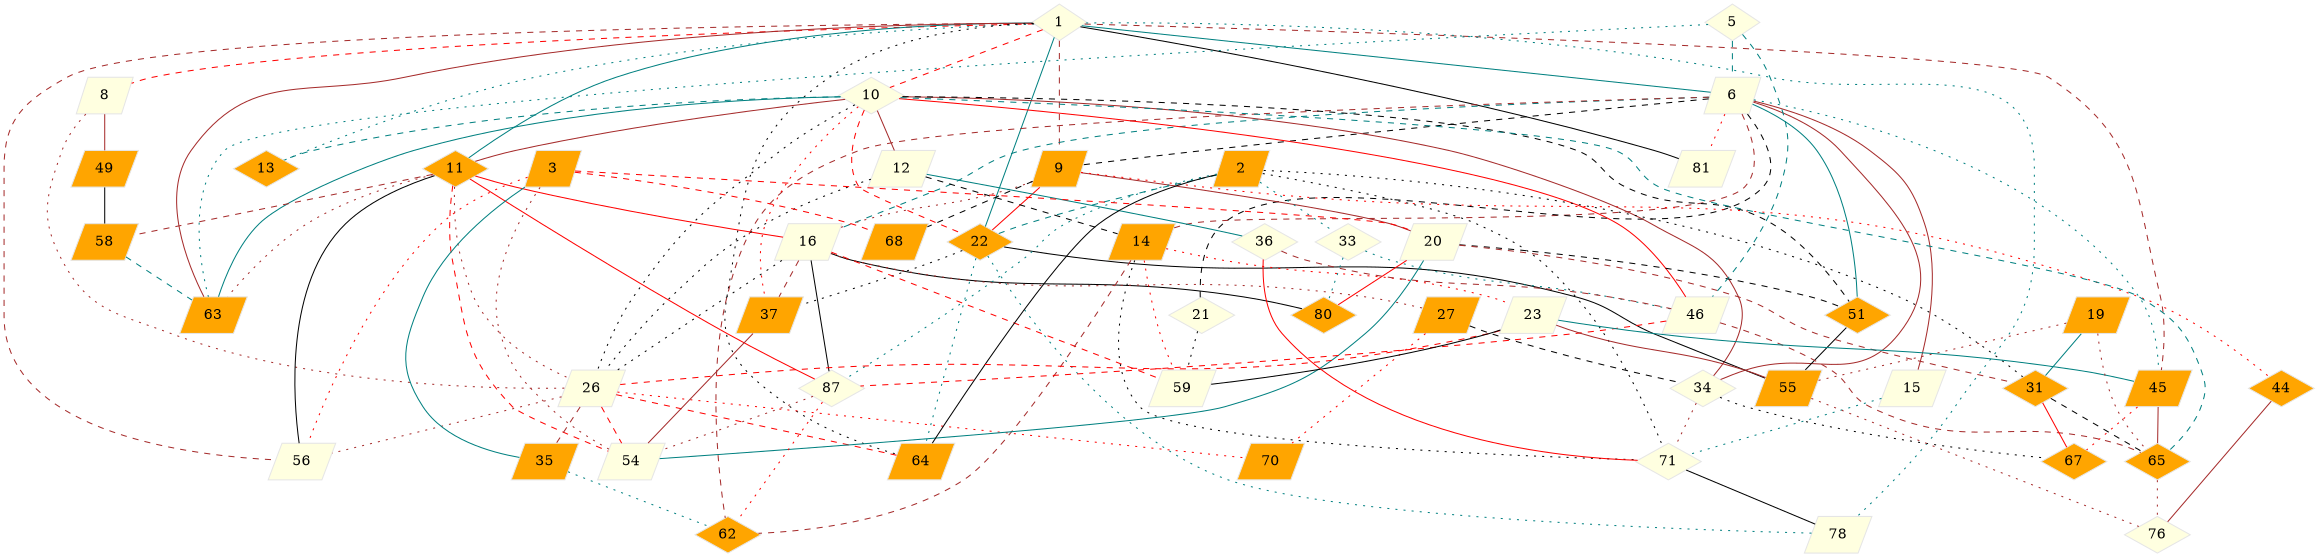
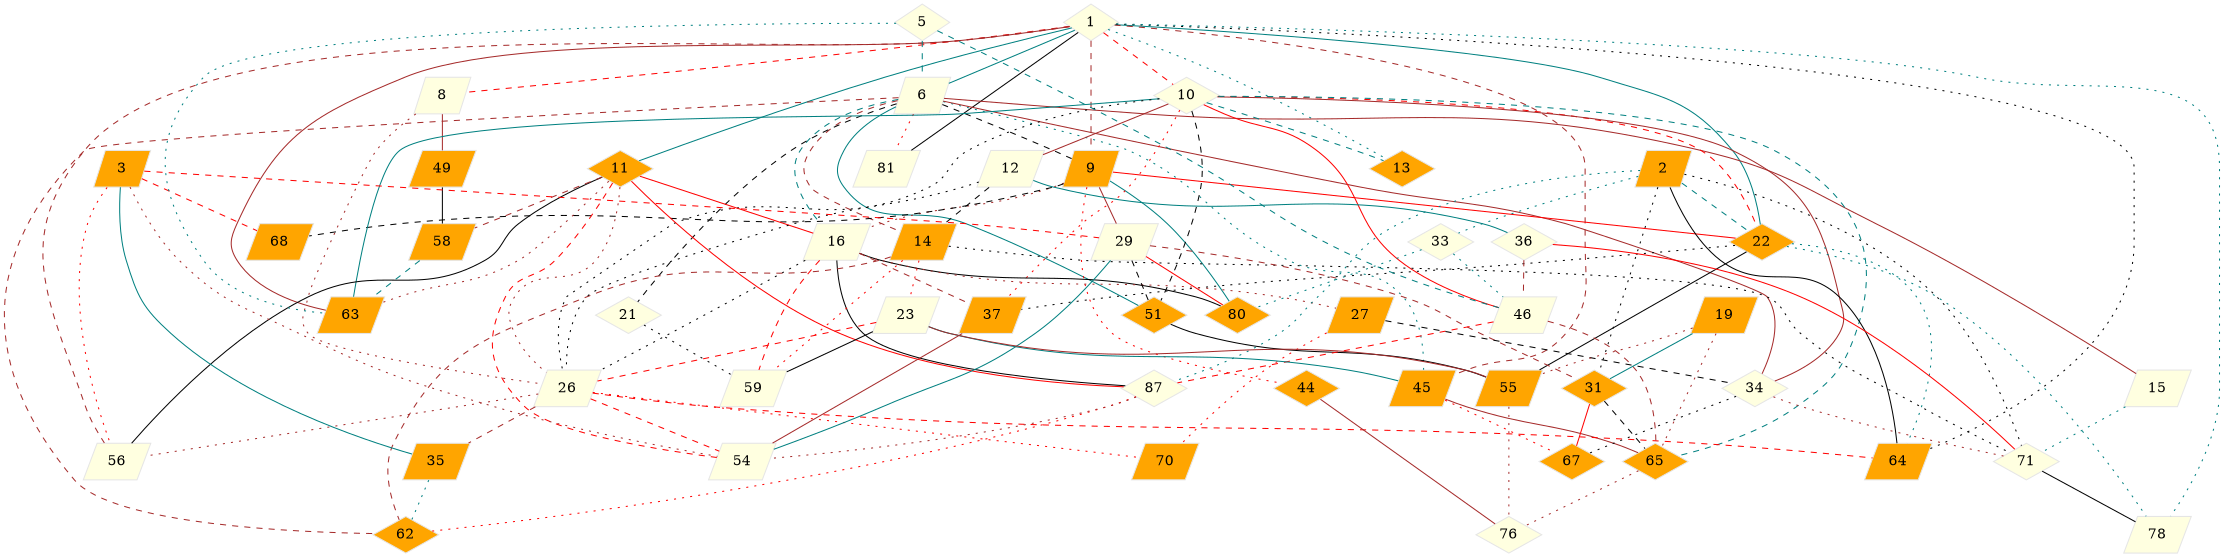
(659, 124) -> none
none -> (1177, 234)
(1434, 242) -> (1125, 242)
